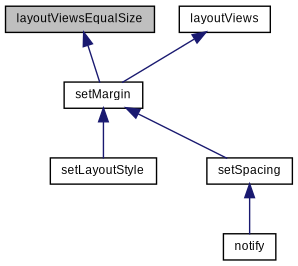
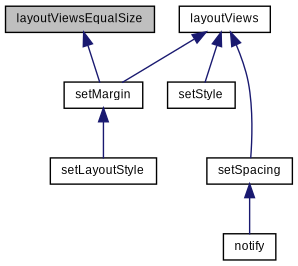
none -> (201, 95)
(183, 136) -> (251, 101)
